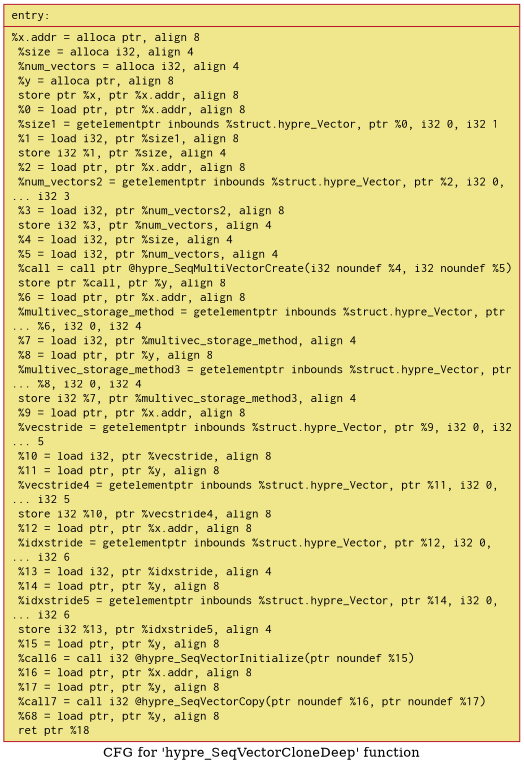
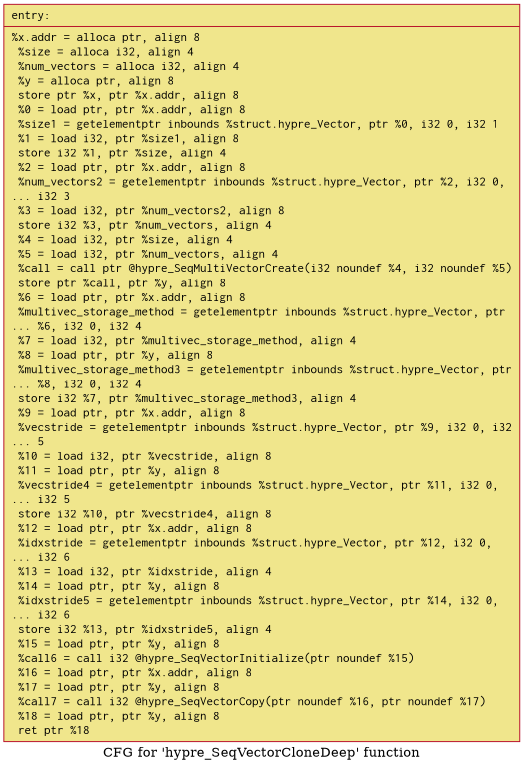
(116, 716) -> (116, 716)
